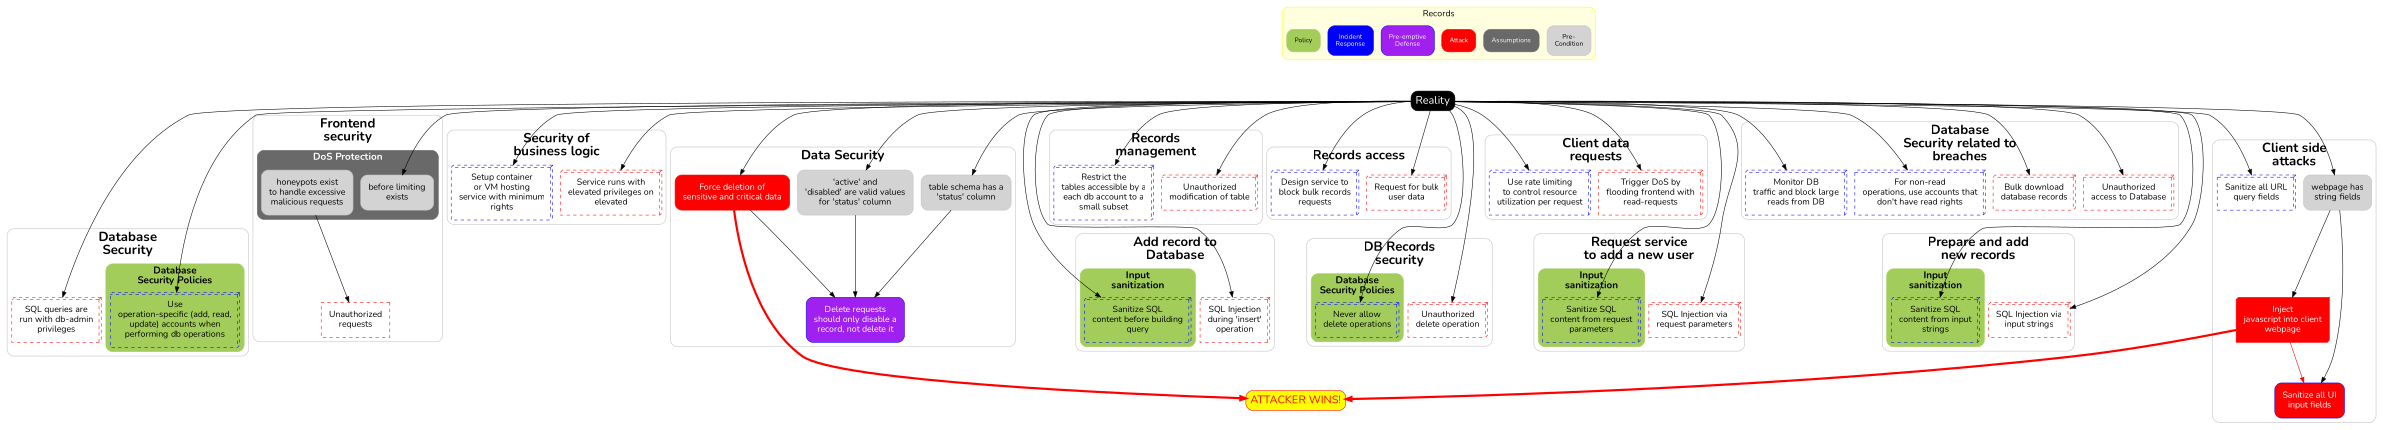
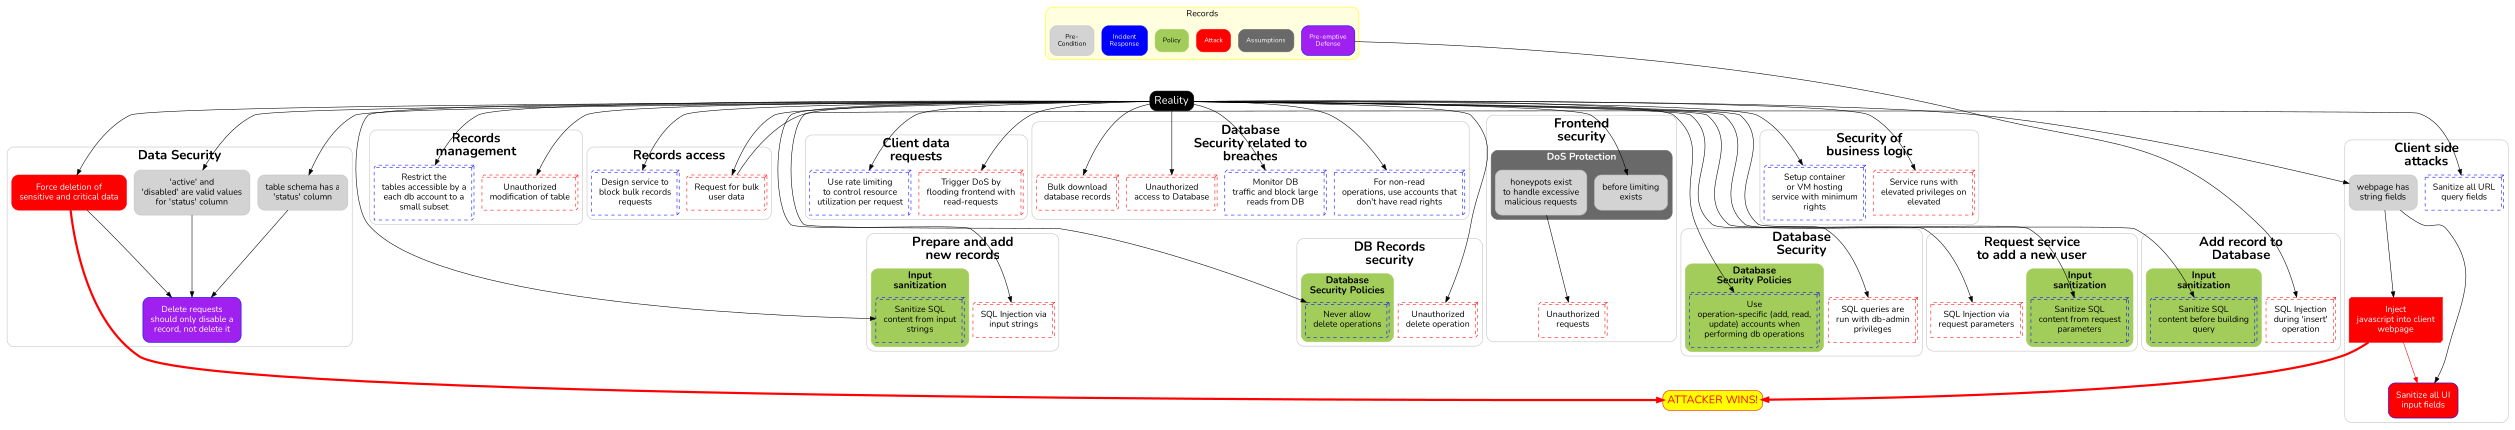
(1867, 105) -> (1468, 111)
(1046, 119) -> (1859, 90)
(356, 320) -> (1573, 320)
